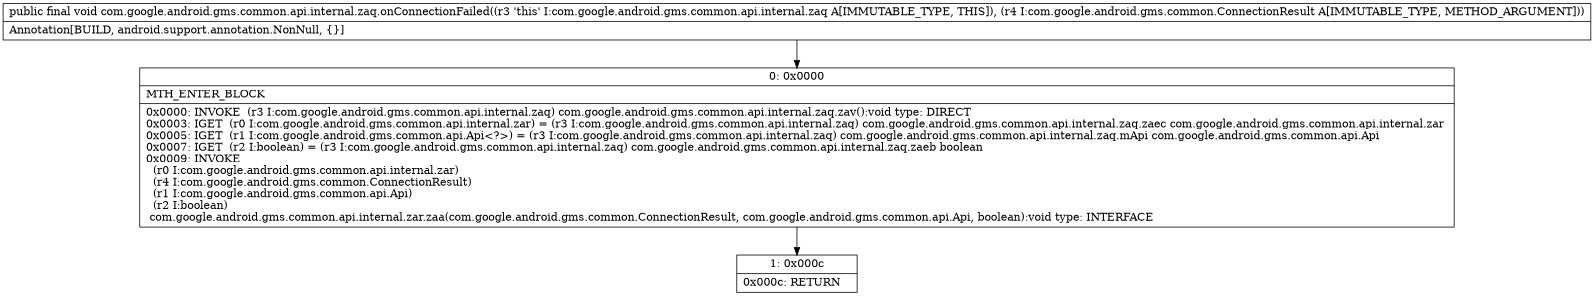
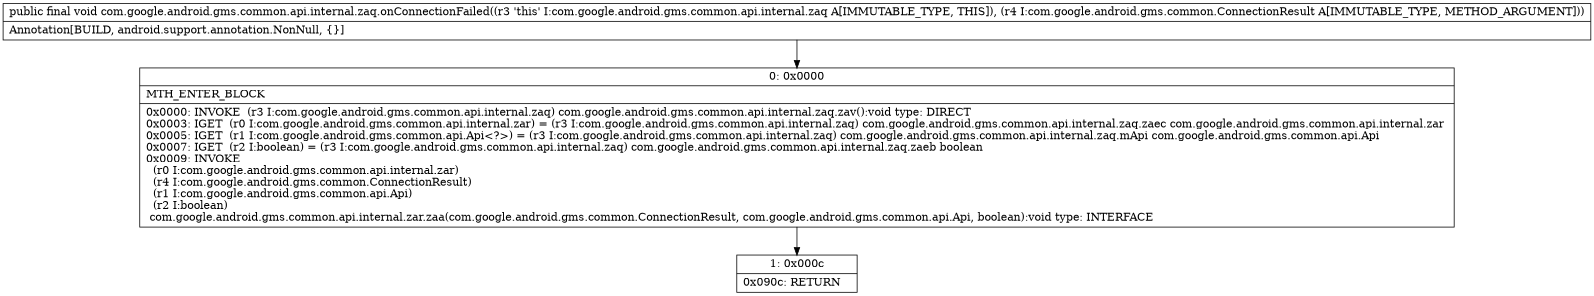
(797, 283) -> (797, 283)
